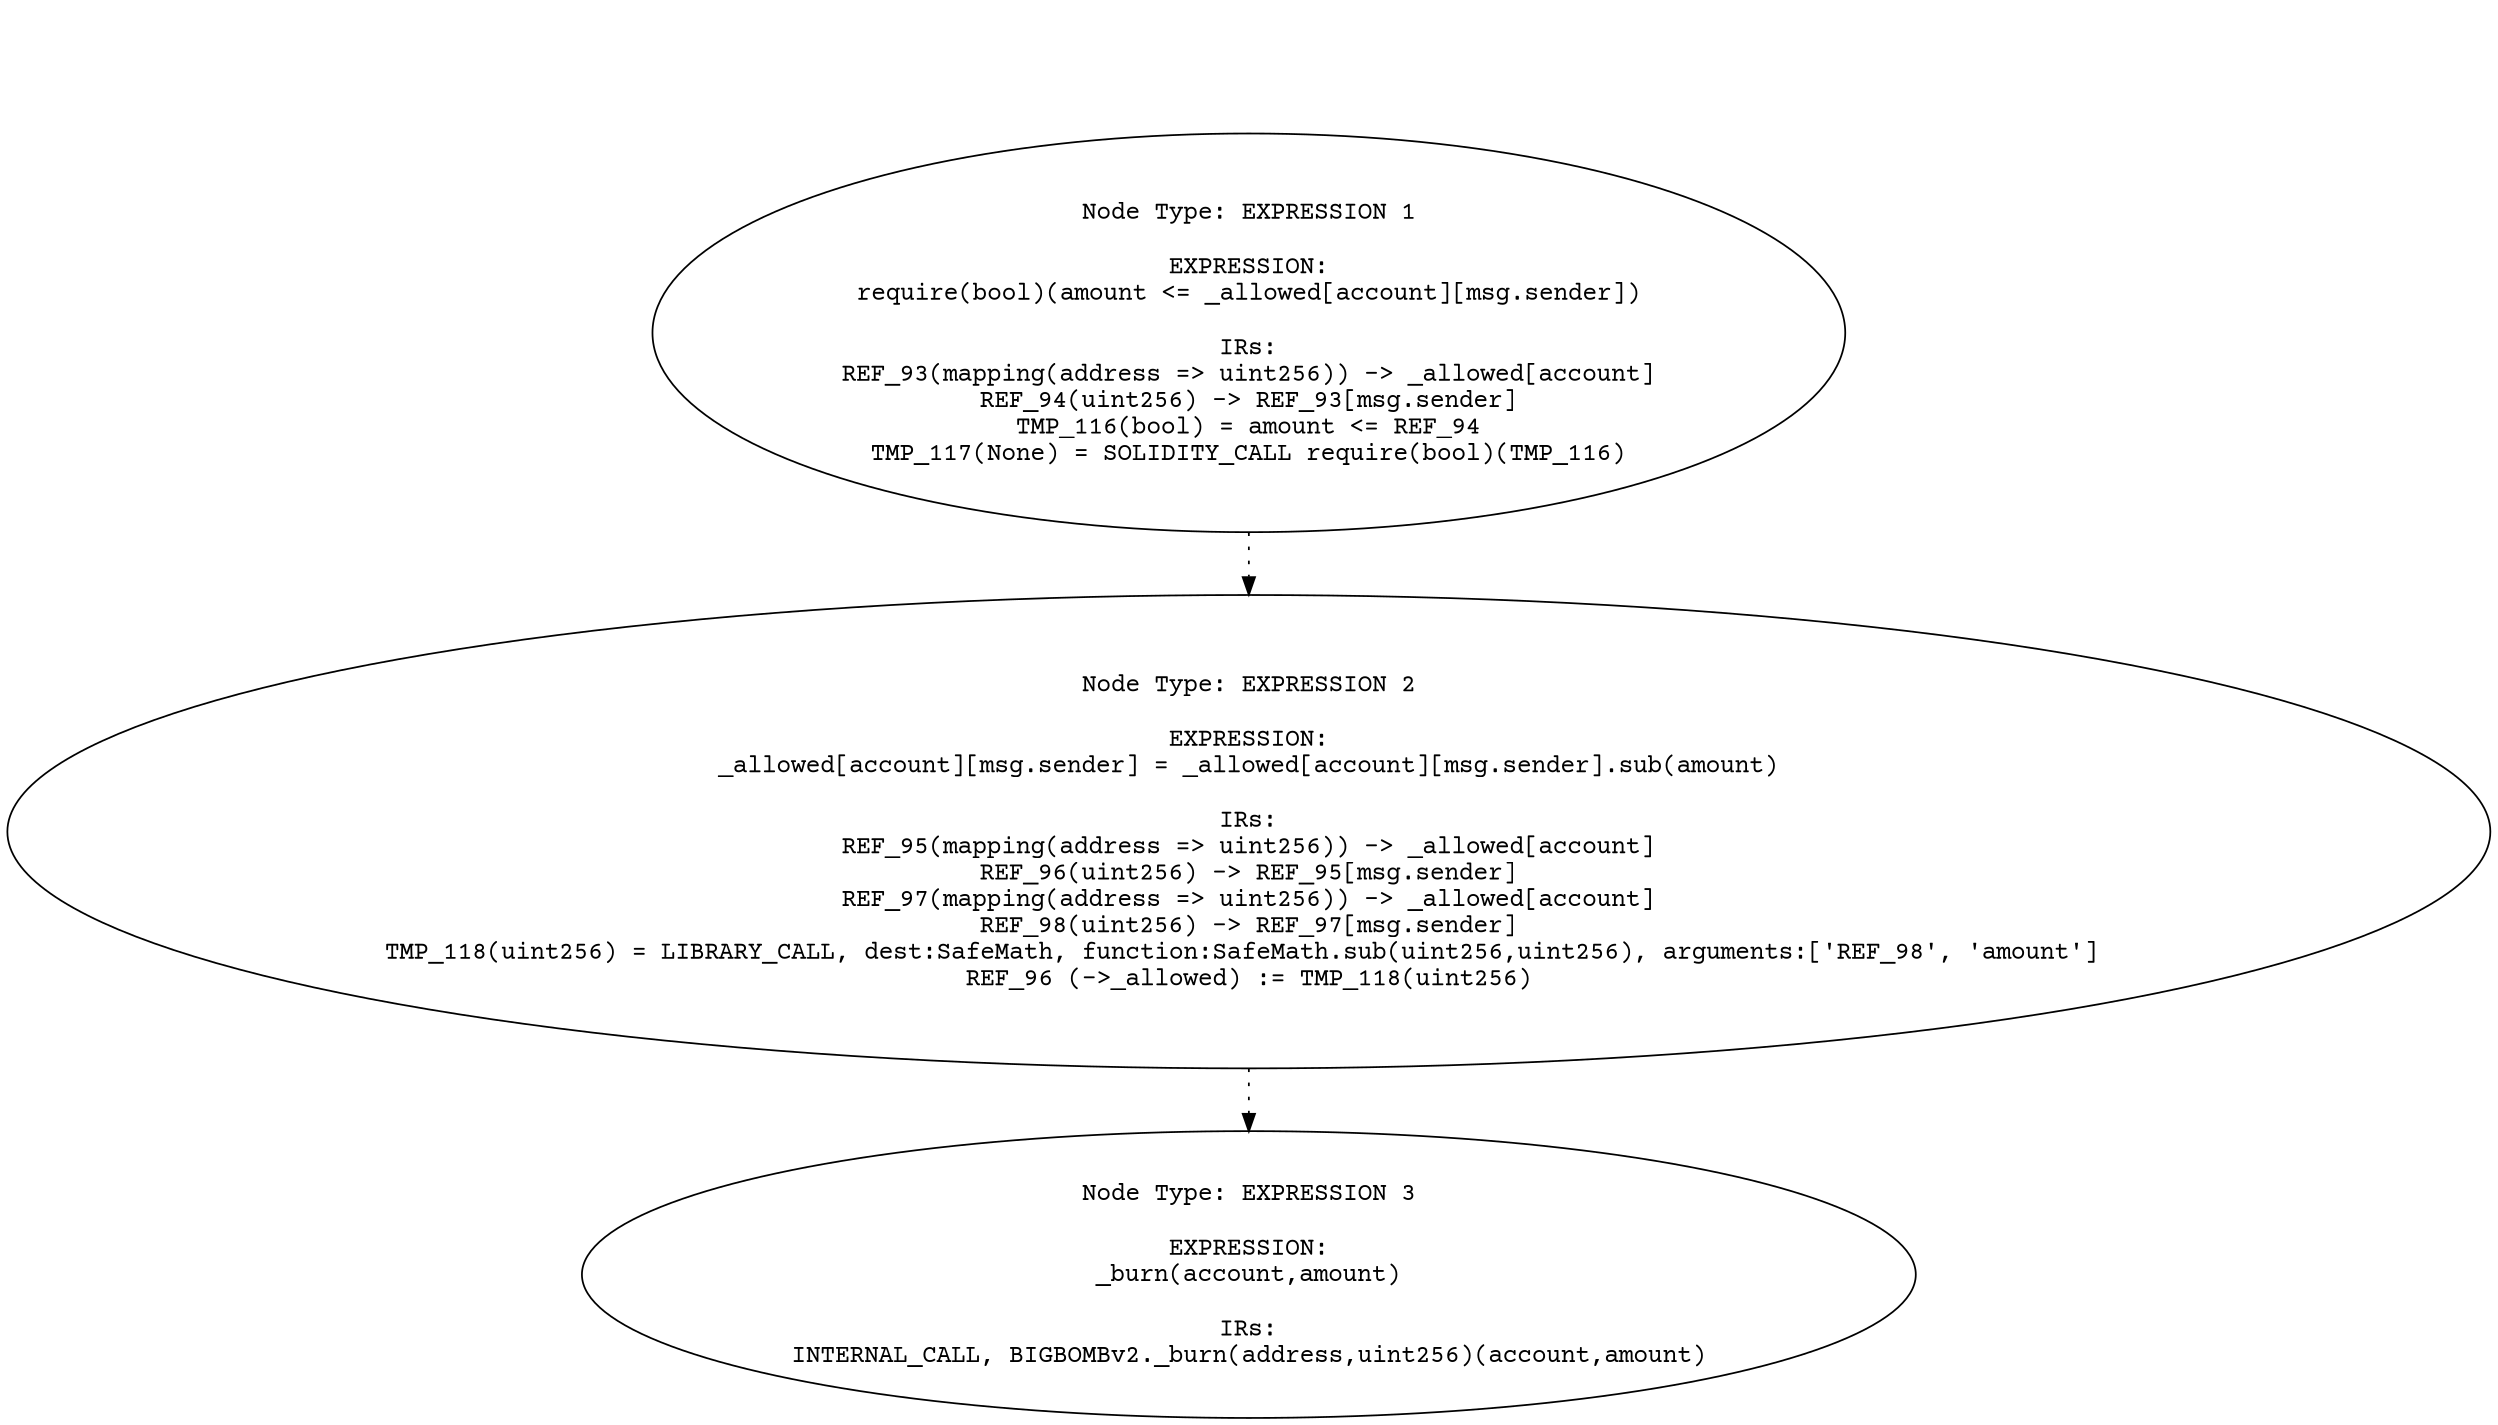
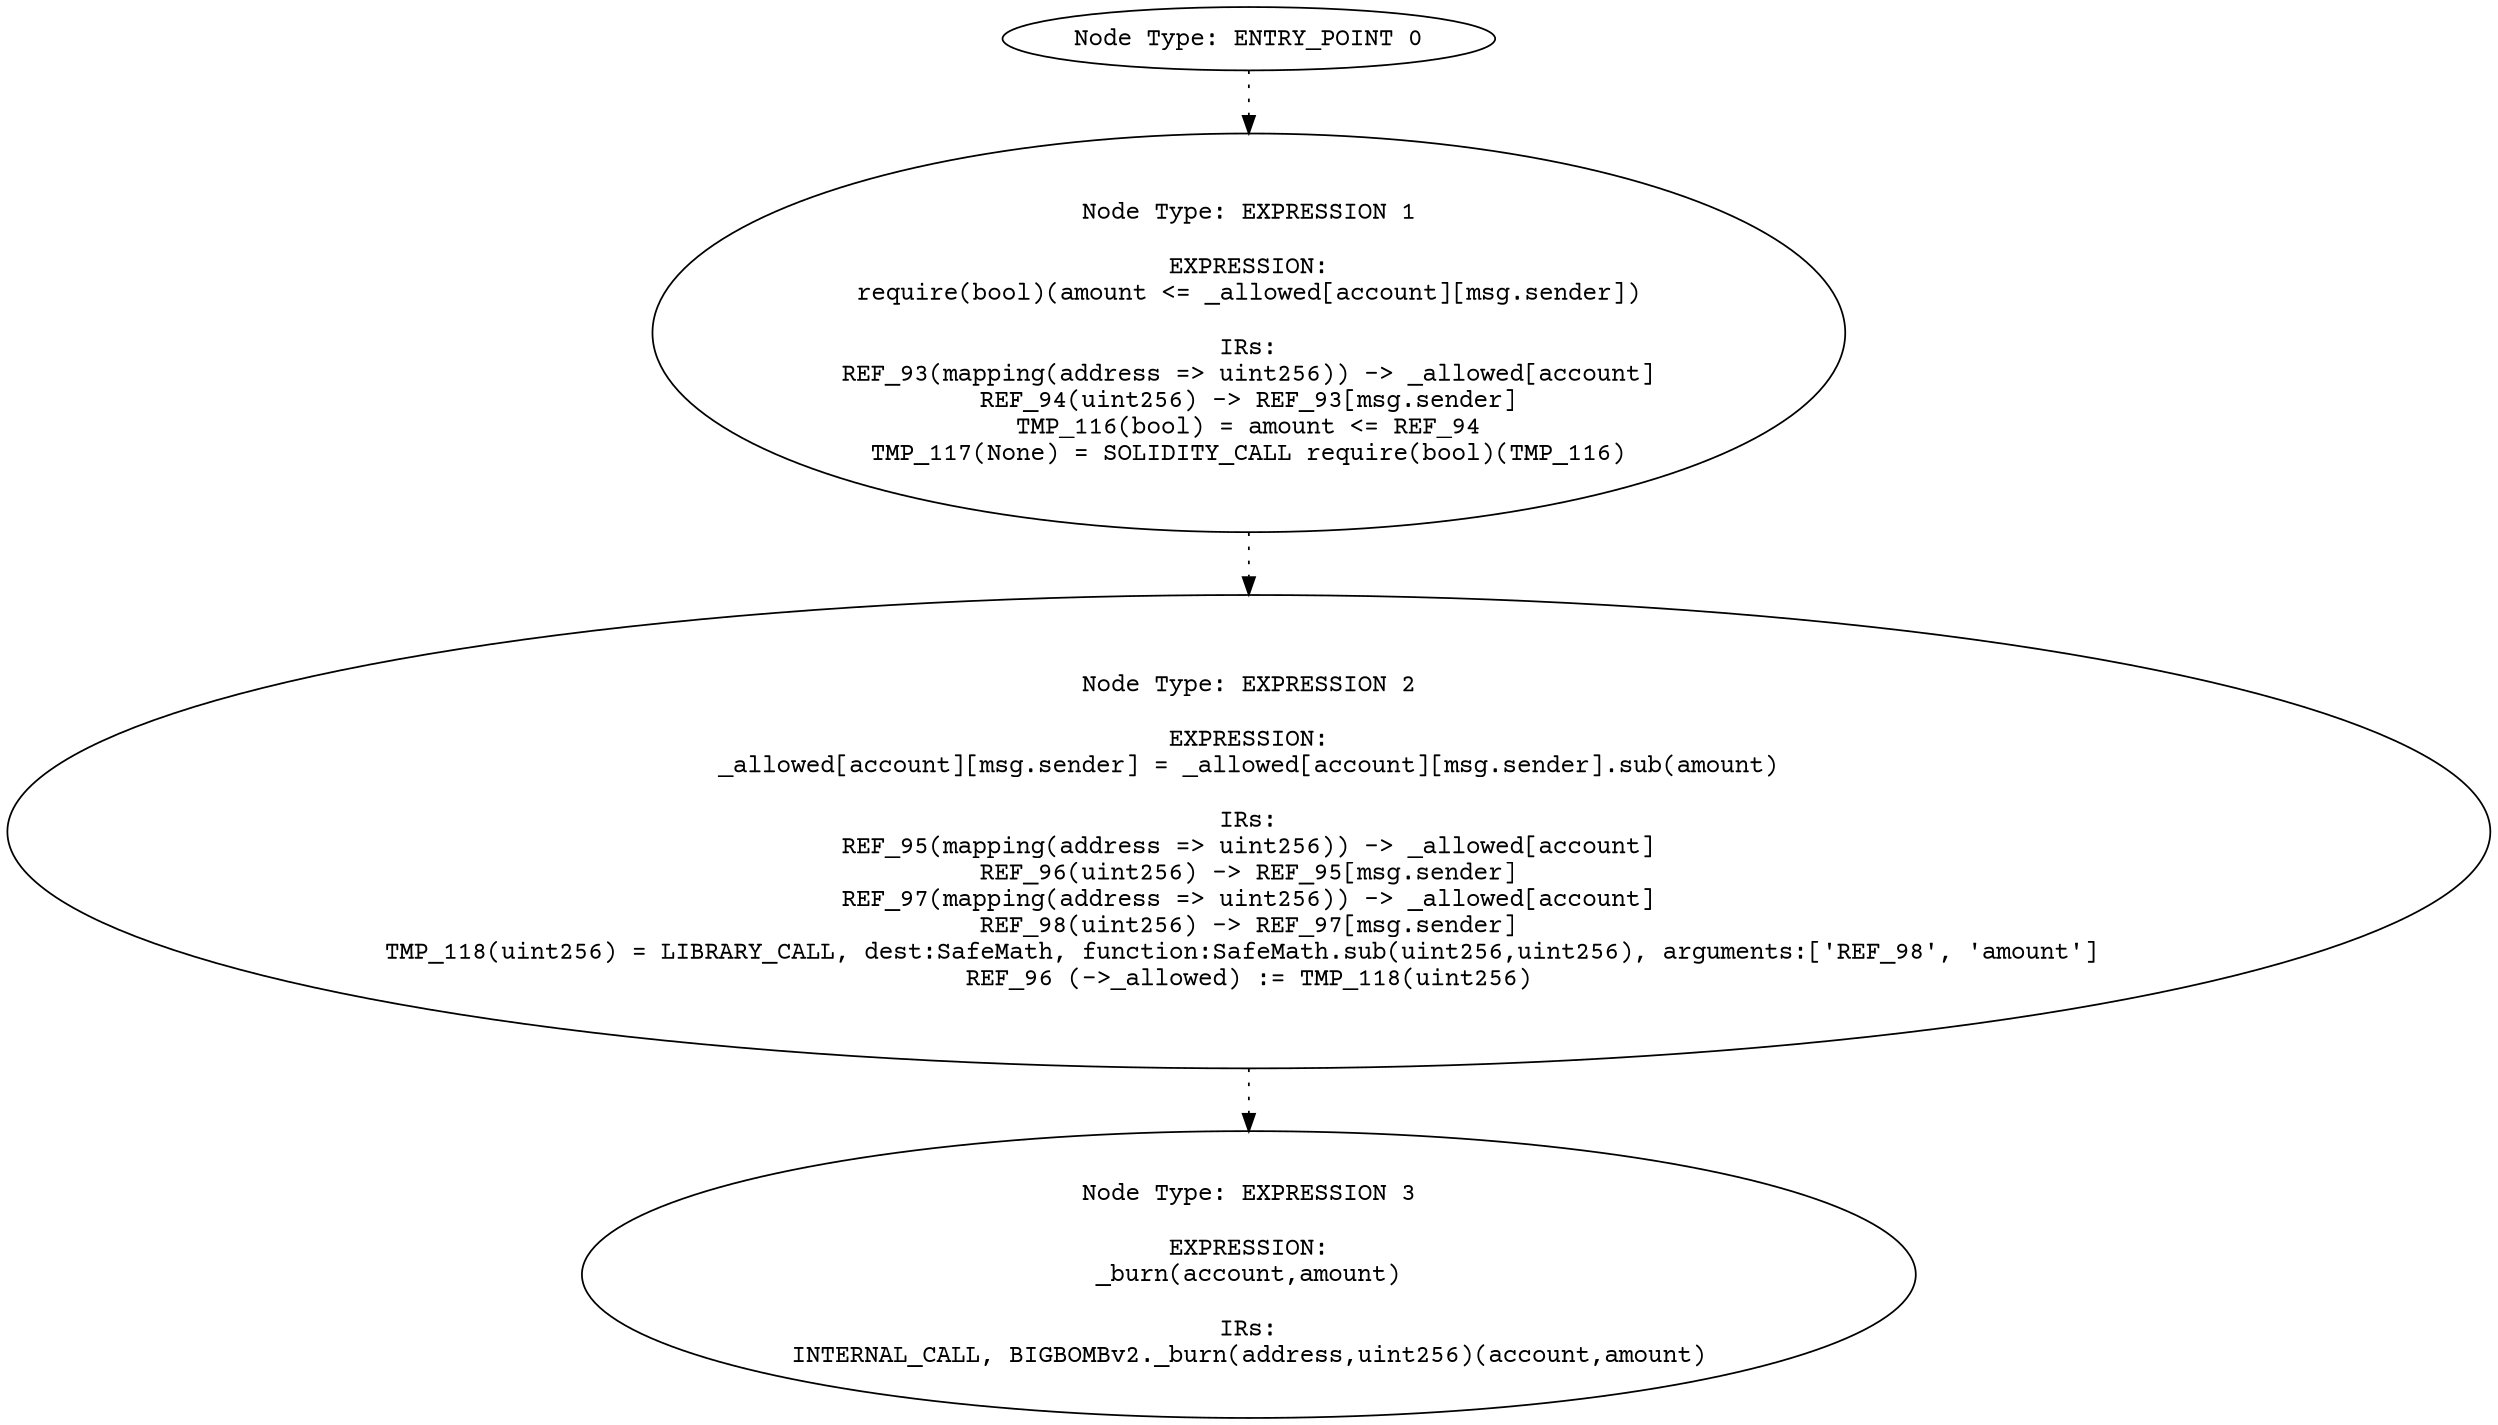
none -> (1249, 39)
